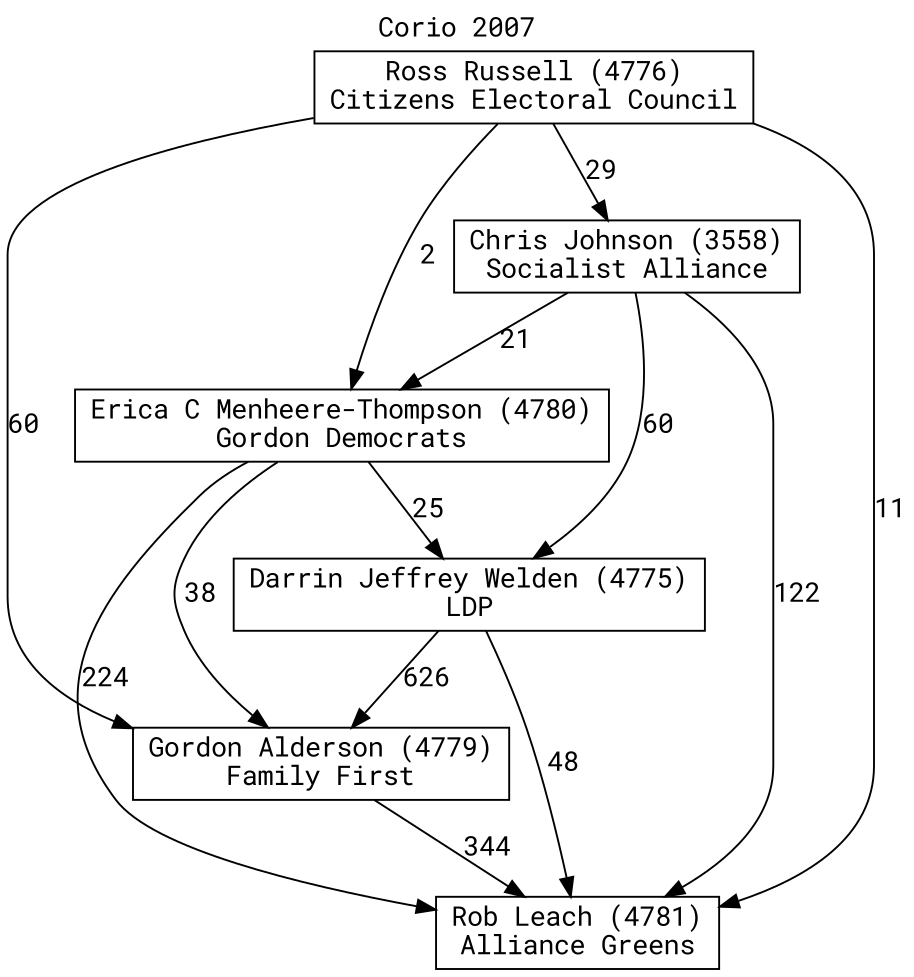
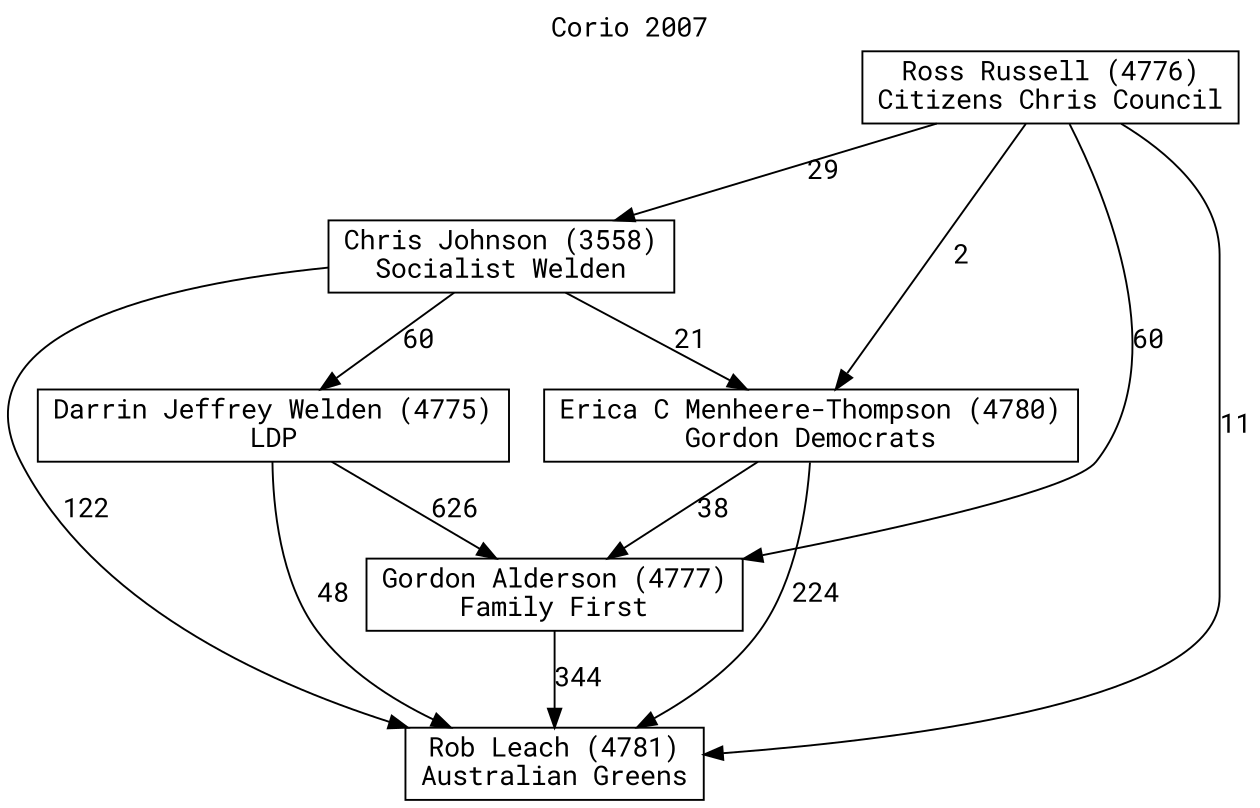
(534, 87) -> (1051, 87)
(627, 256) -> (501, 256)
(400, 502) -> none
(321, 764) -> (555, 595)
(578, 933) -> (555, 764)
